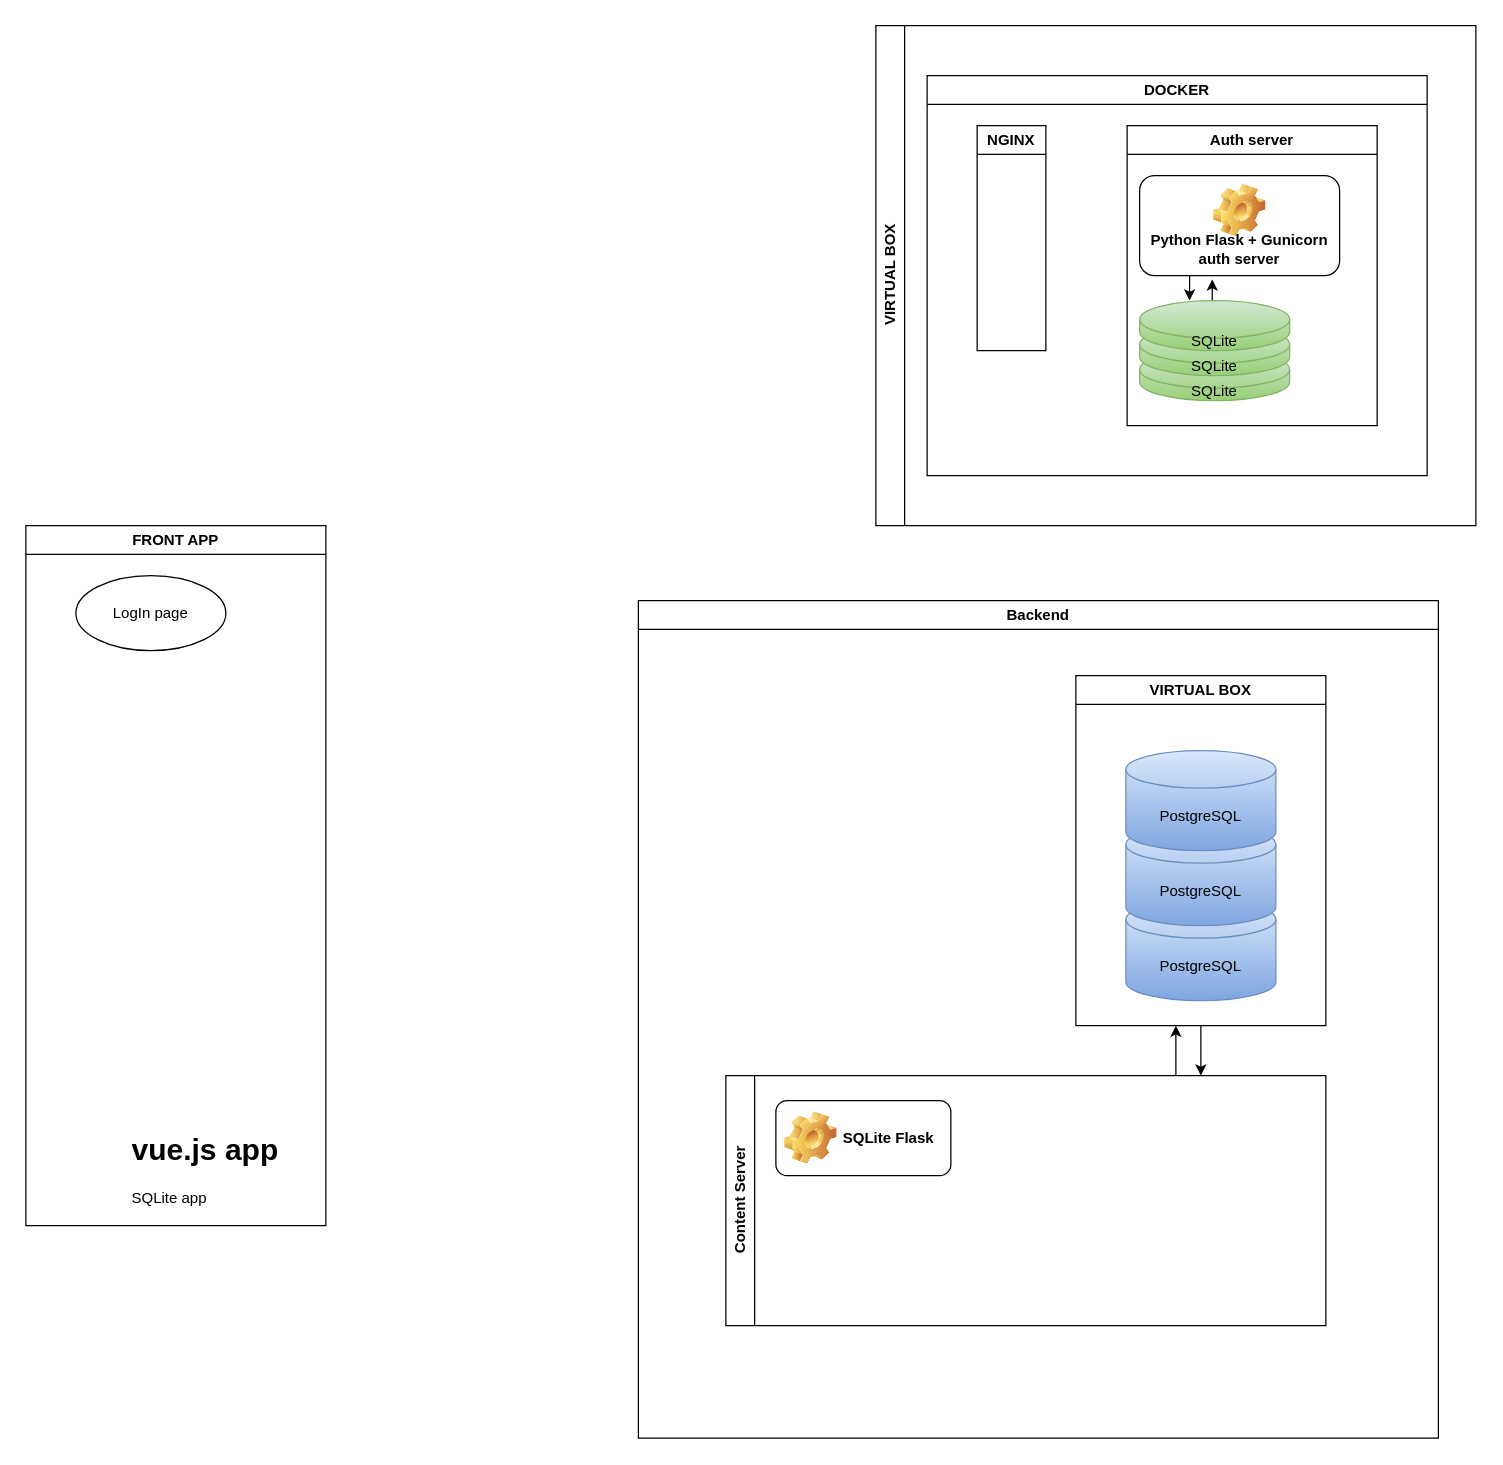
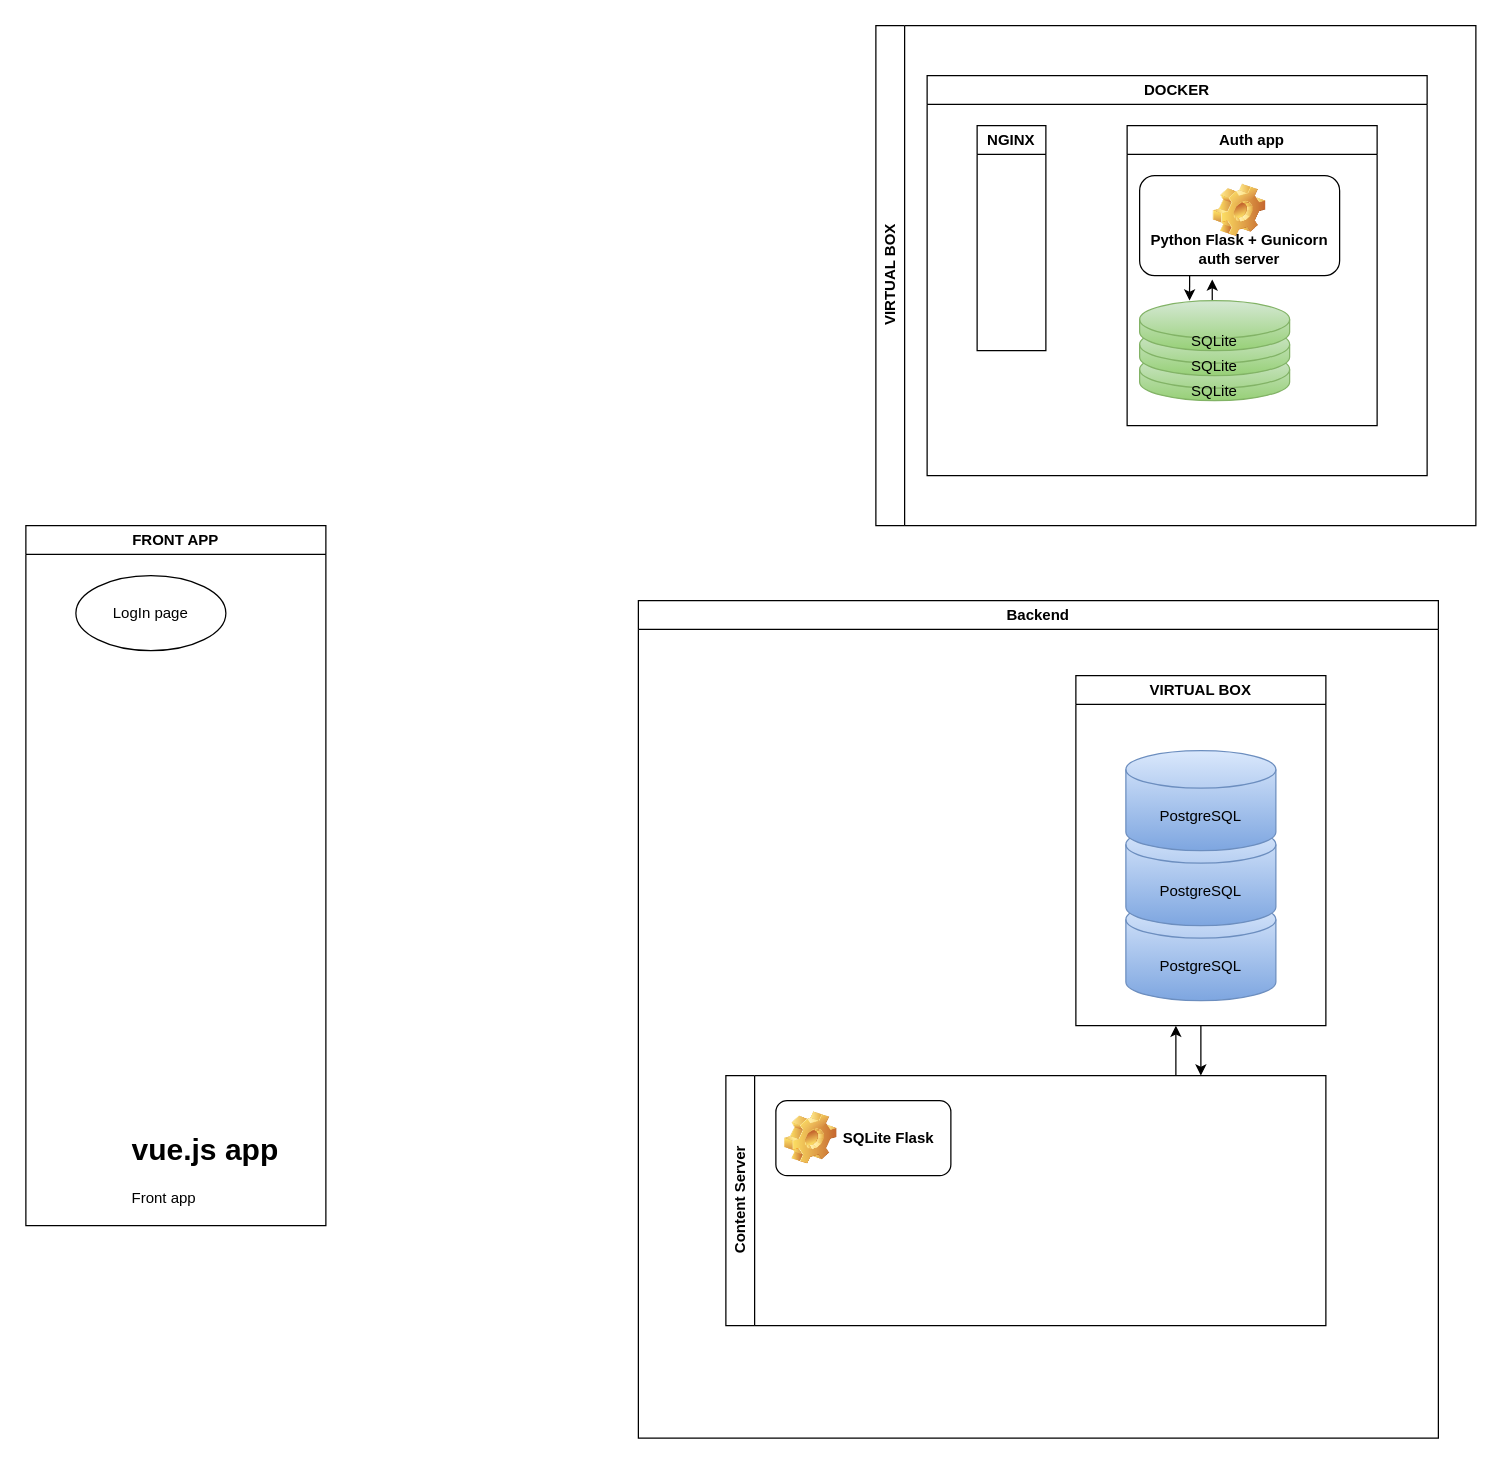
(1252, 141) -> (1252, 141)
(170, 1131) -> (170, 1131)
